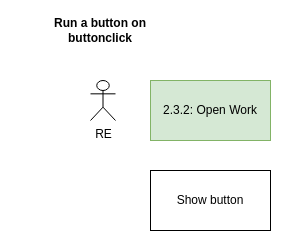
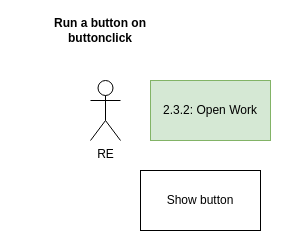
(103, 101) -> (106, 111)
(211, 201) -> (201, 201)
